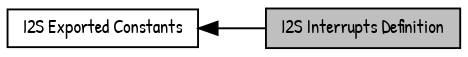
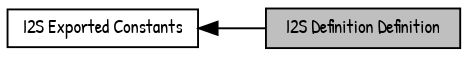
(363, 28) -> (363, 28)
